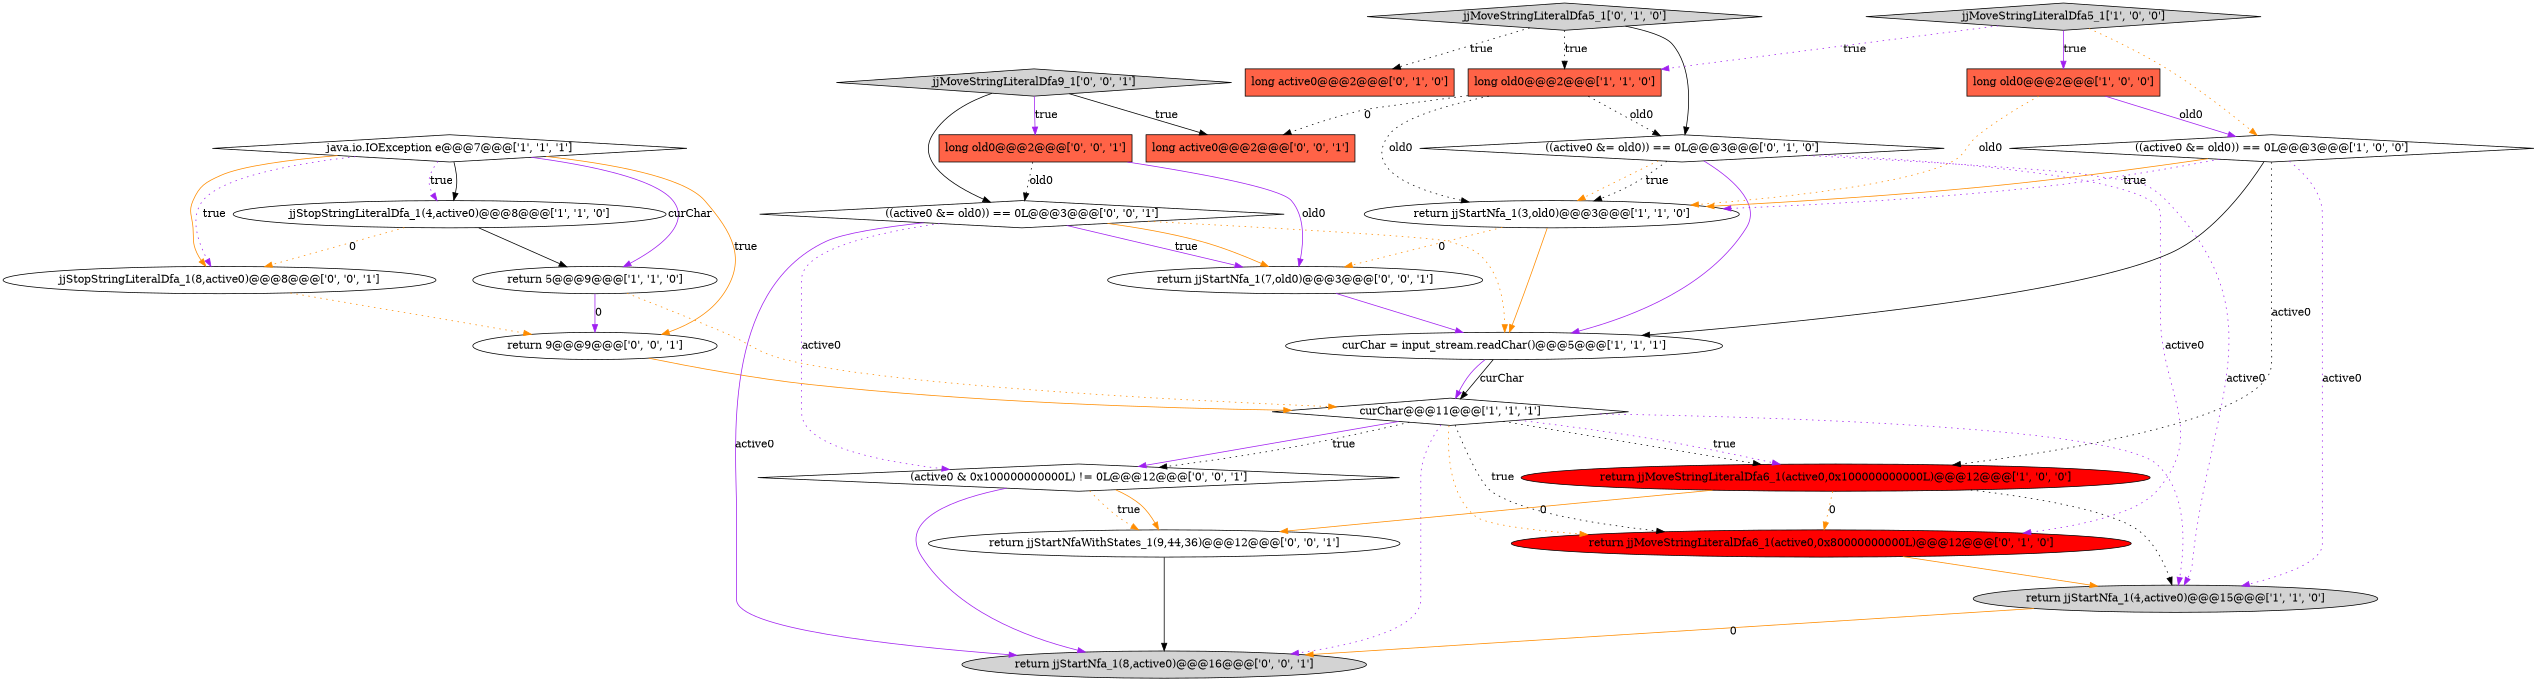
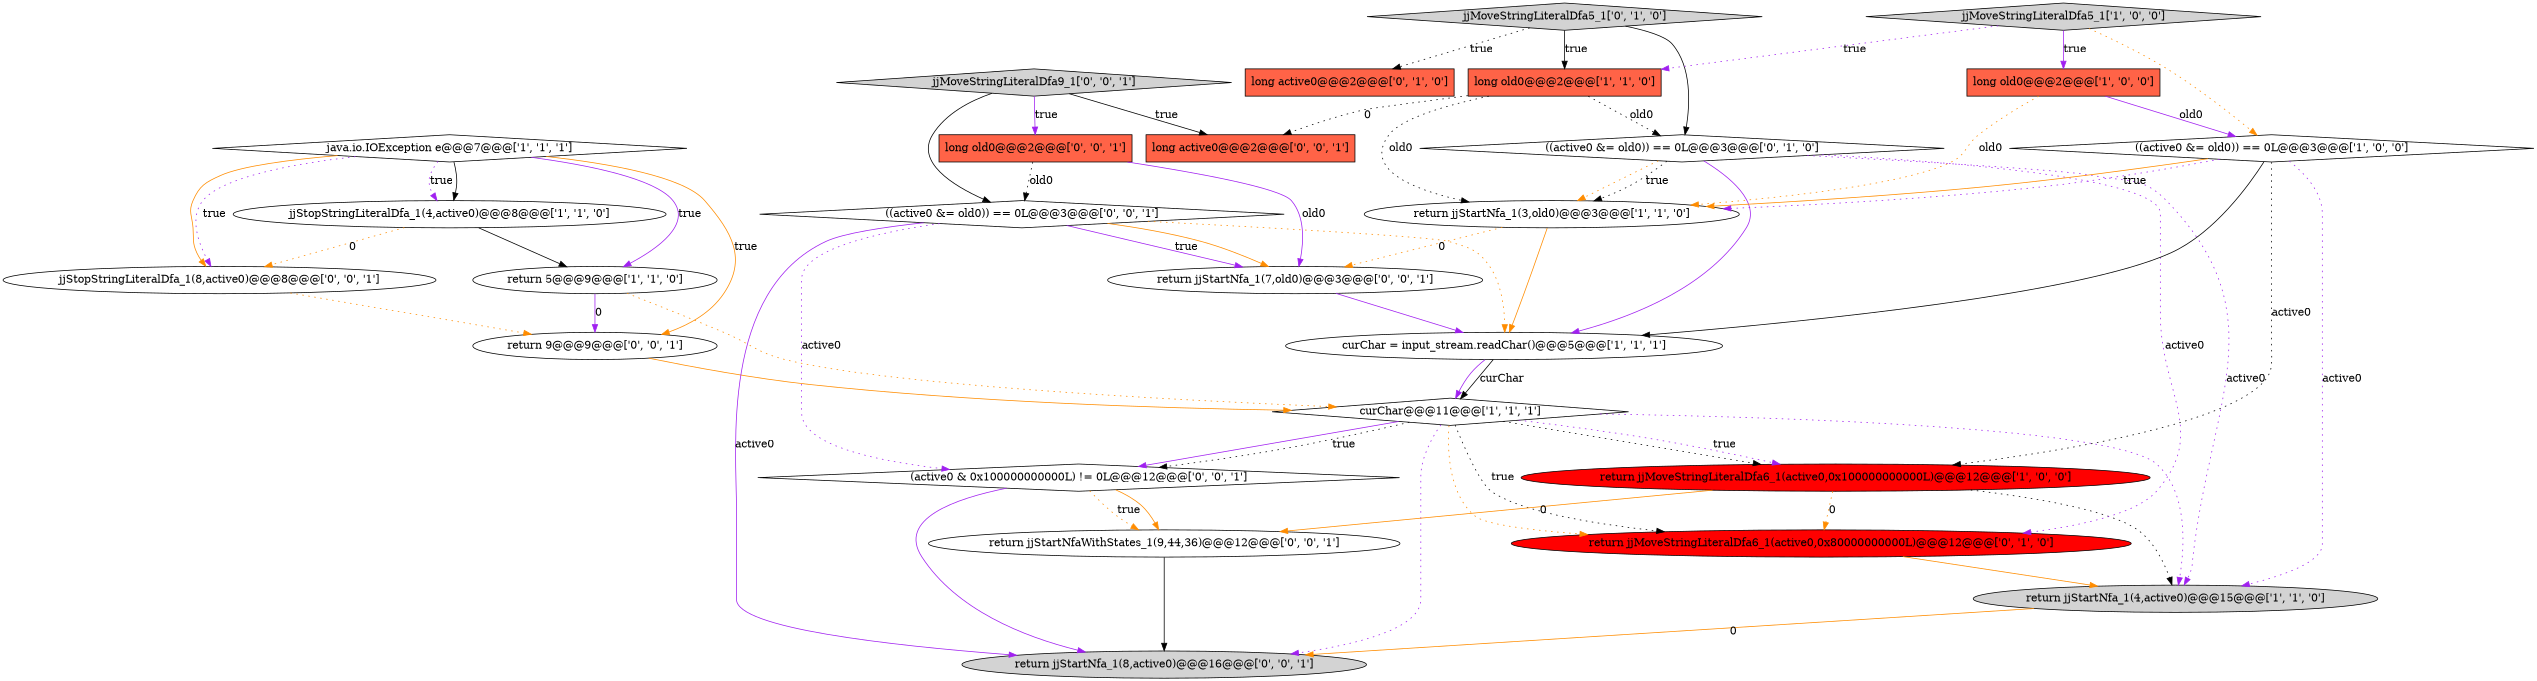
(1565, 46) -> (1565, 46)
(690, 214) -> (690, 214)
